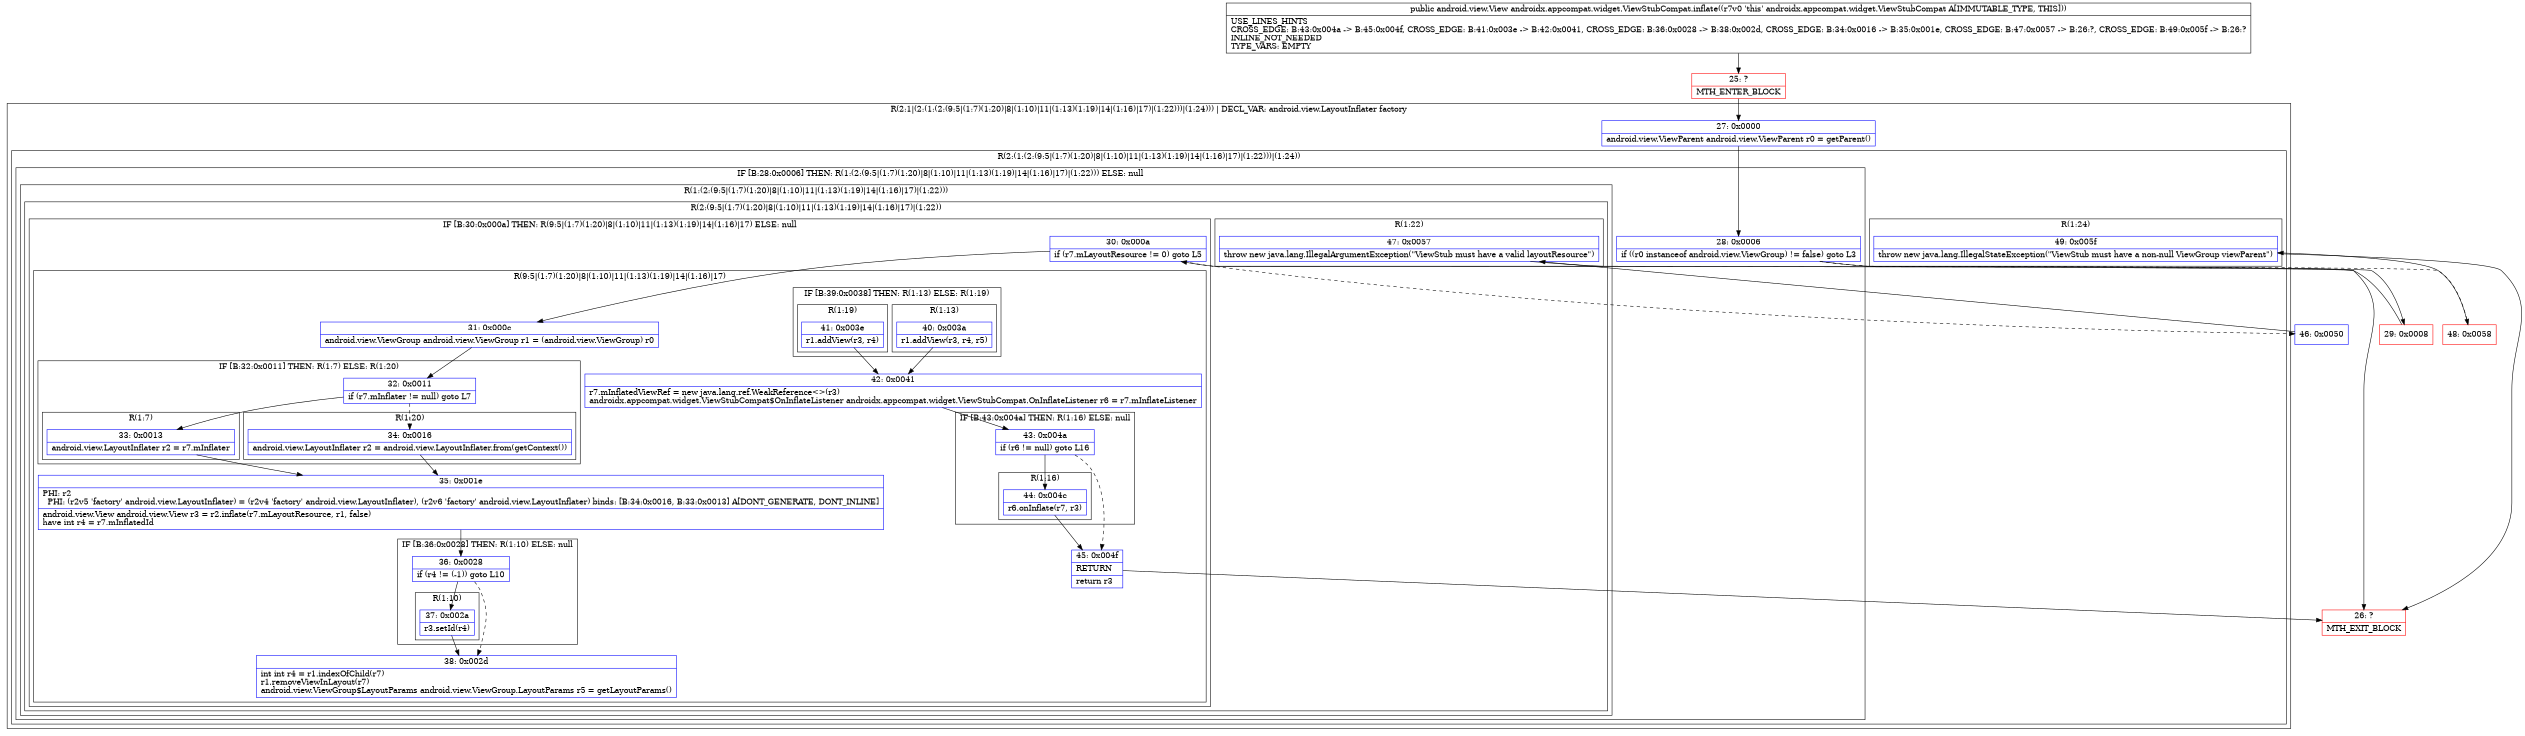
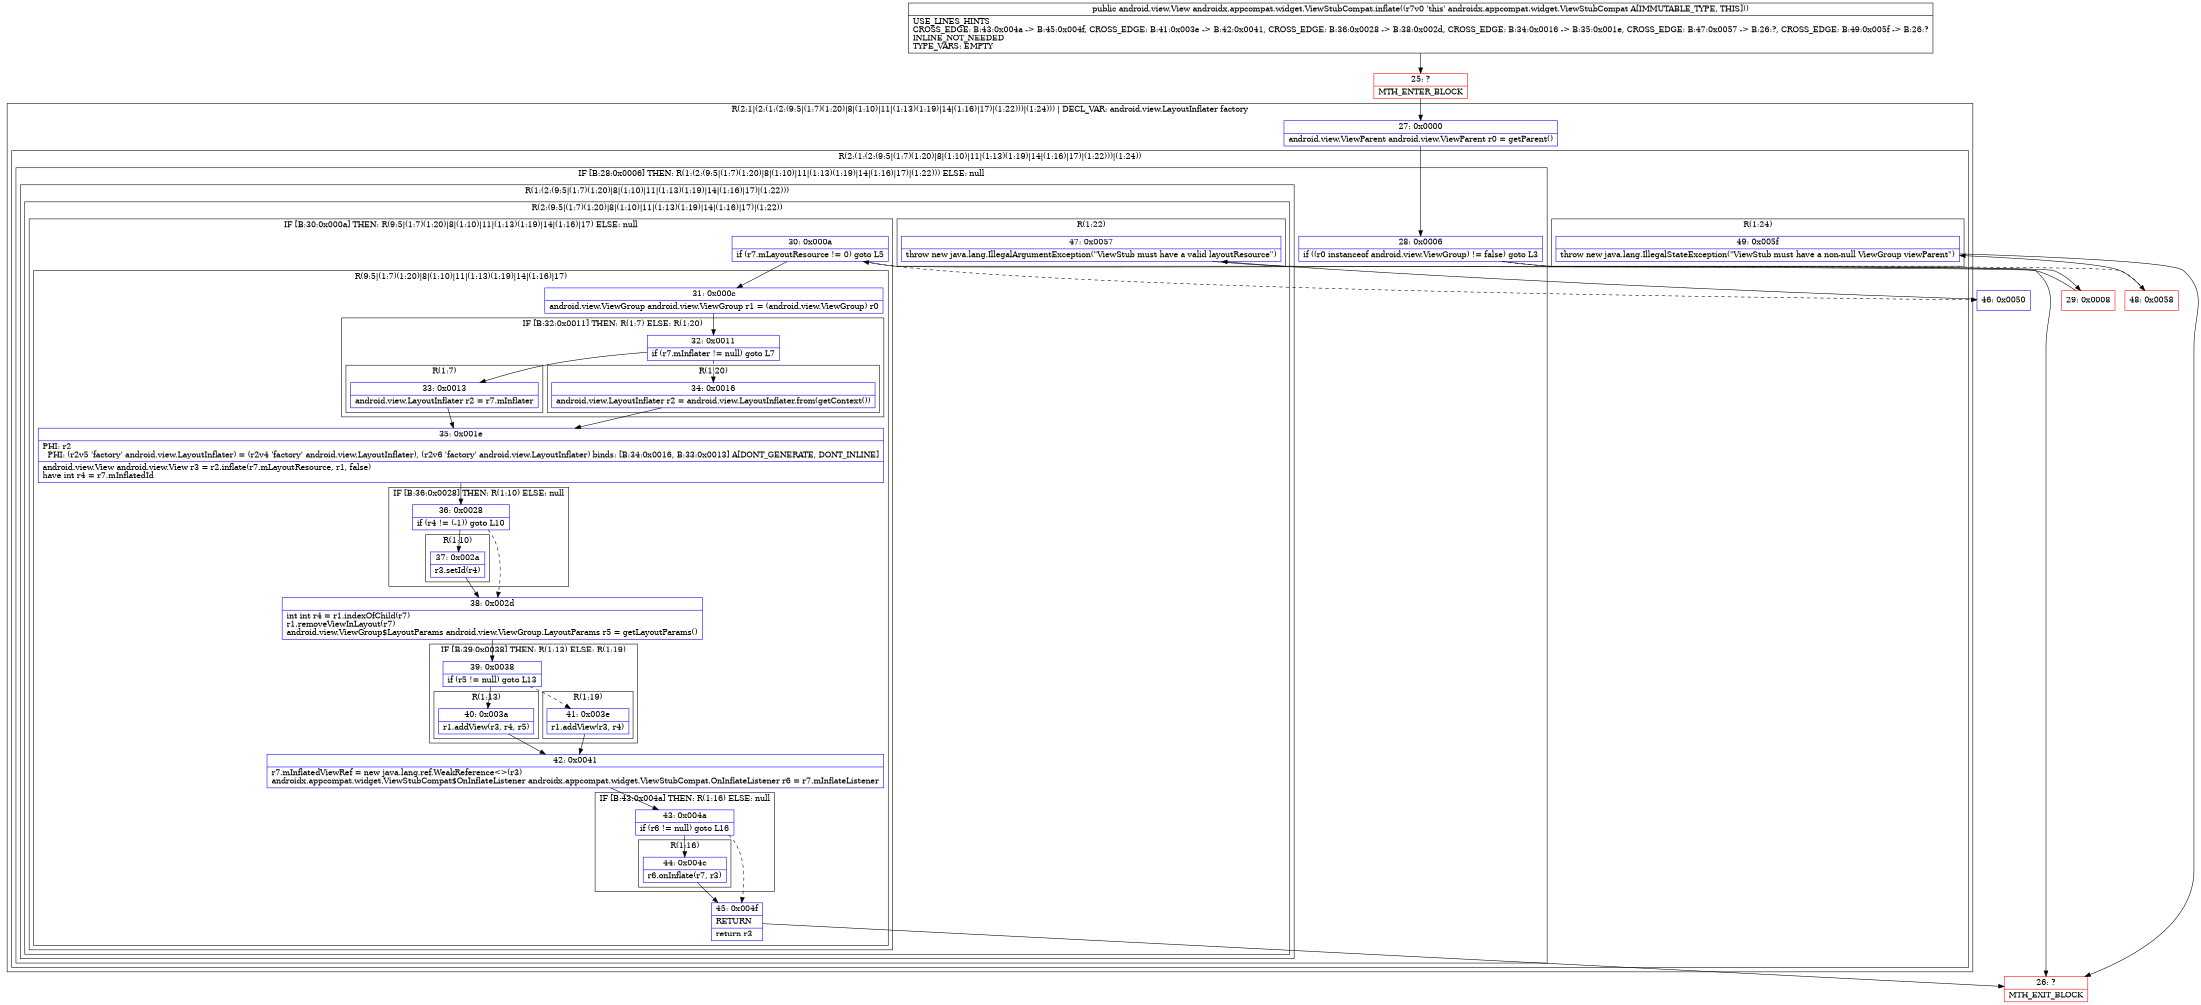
none -> (492, 674)
